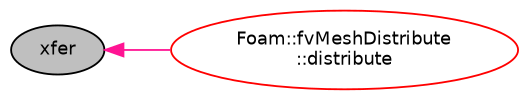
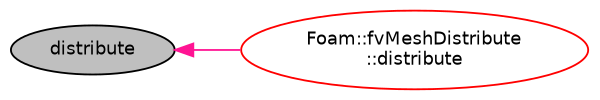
(58, 50) -> (93, 50)
